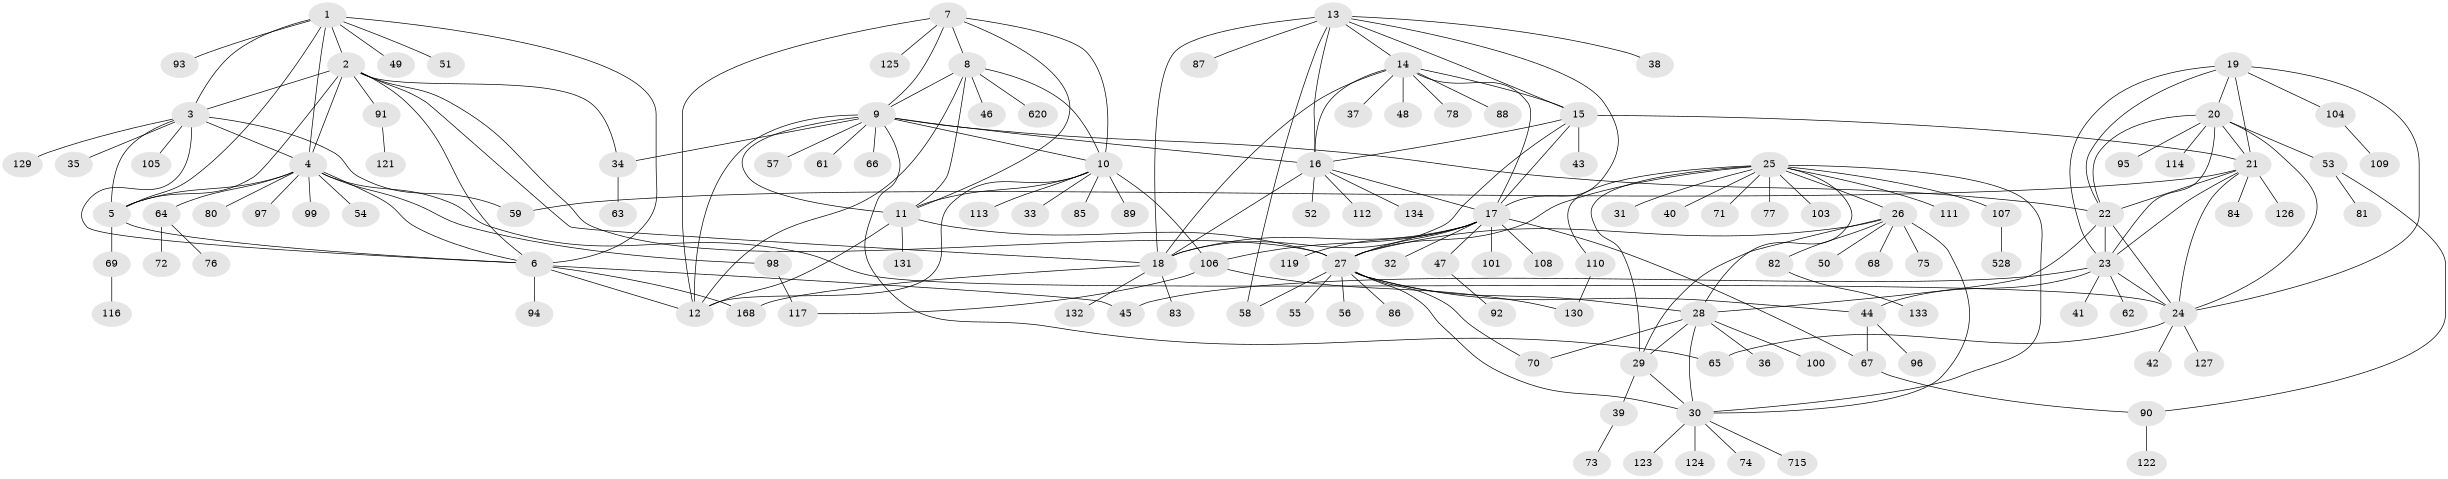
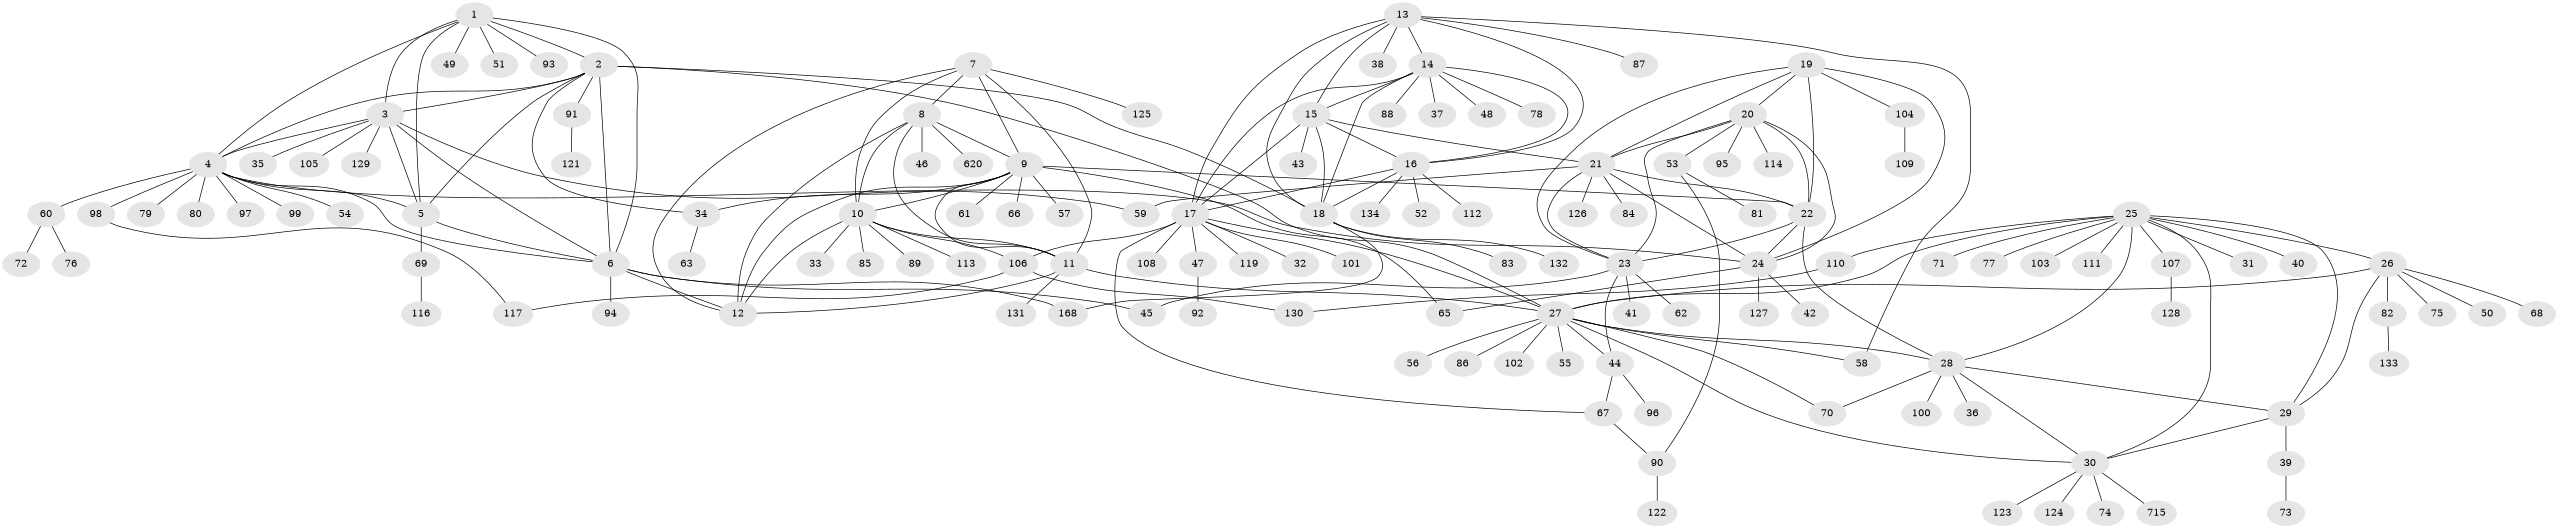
(1116, 144) -> none
none -> (146, 214)
(162, 214) -> (46, 214)
(1325, 238) -> none
(2001, 264) -> (2171, 314)
(2142, 289) -> none
none -> (1514, 364)
(1900, 396) -> none
